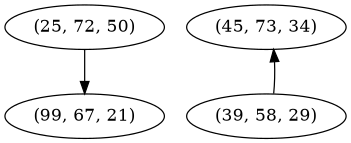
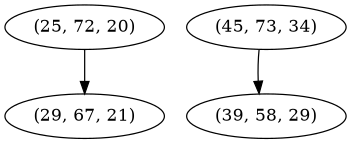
(85, 27) -> (85, 27)
(275, 78) -> (258, 65)
(85, 116) -> (85, 116)
